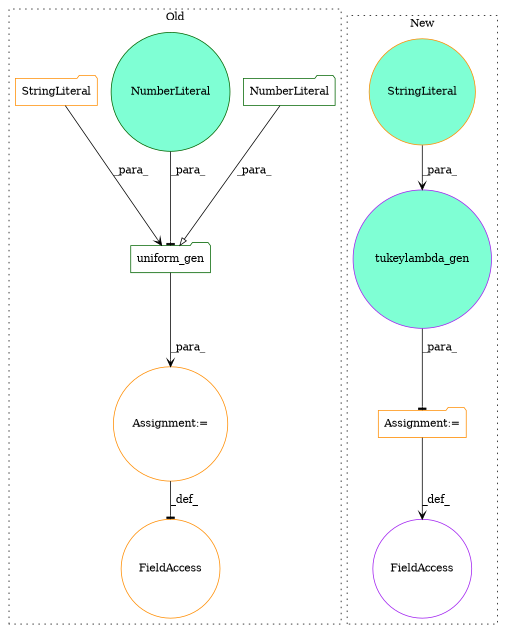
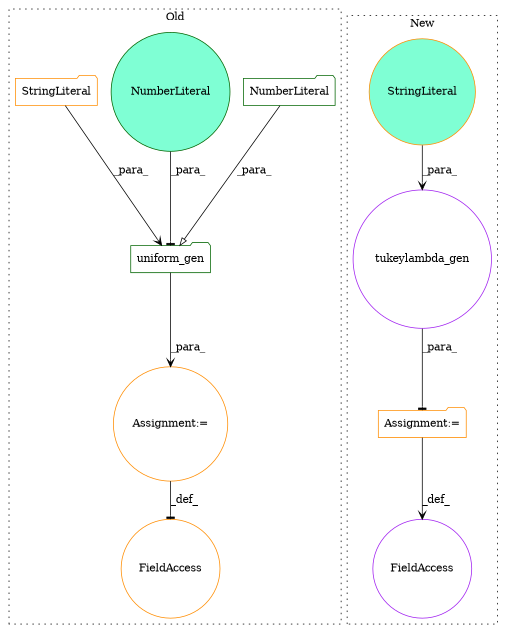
(422, 259) -> (422, 259)
